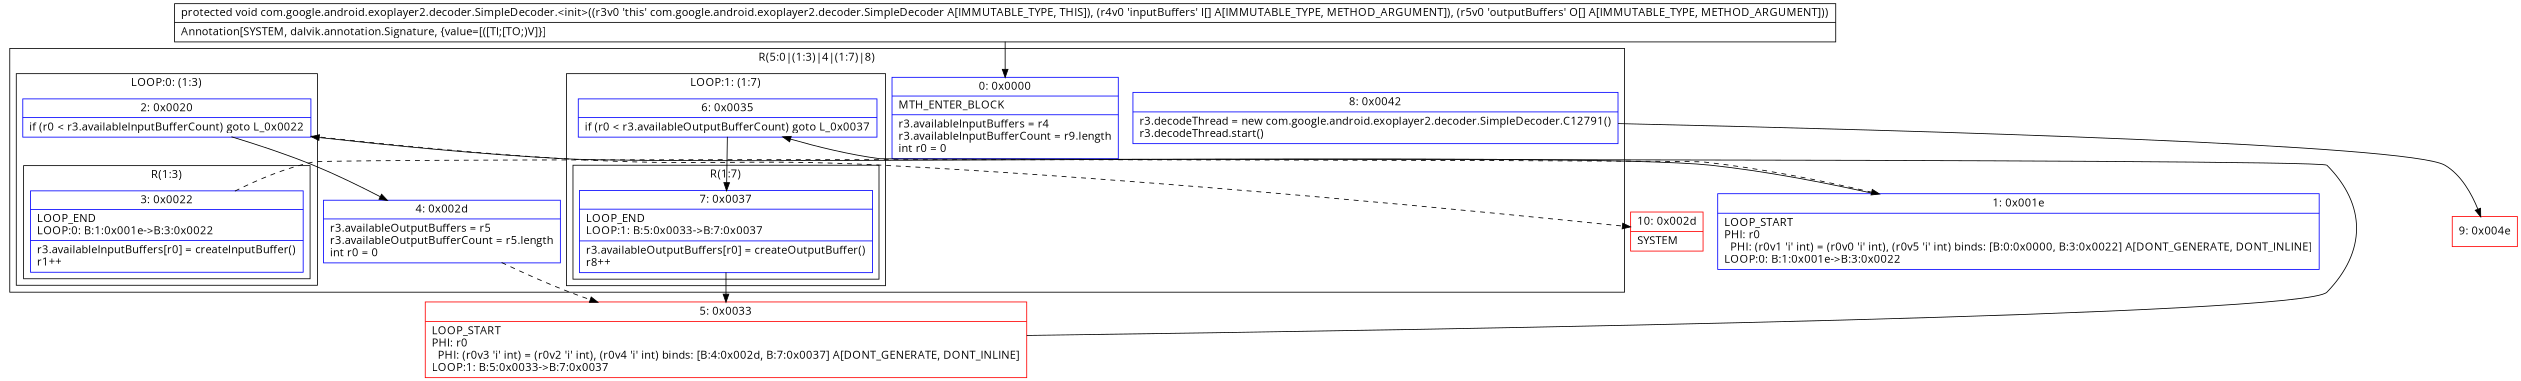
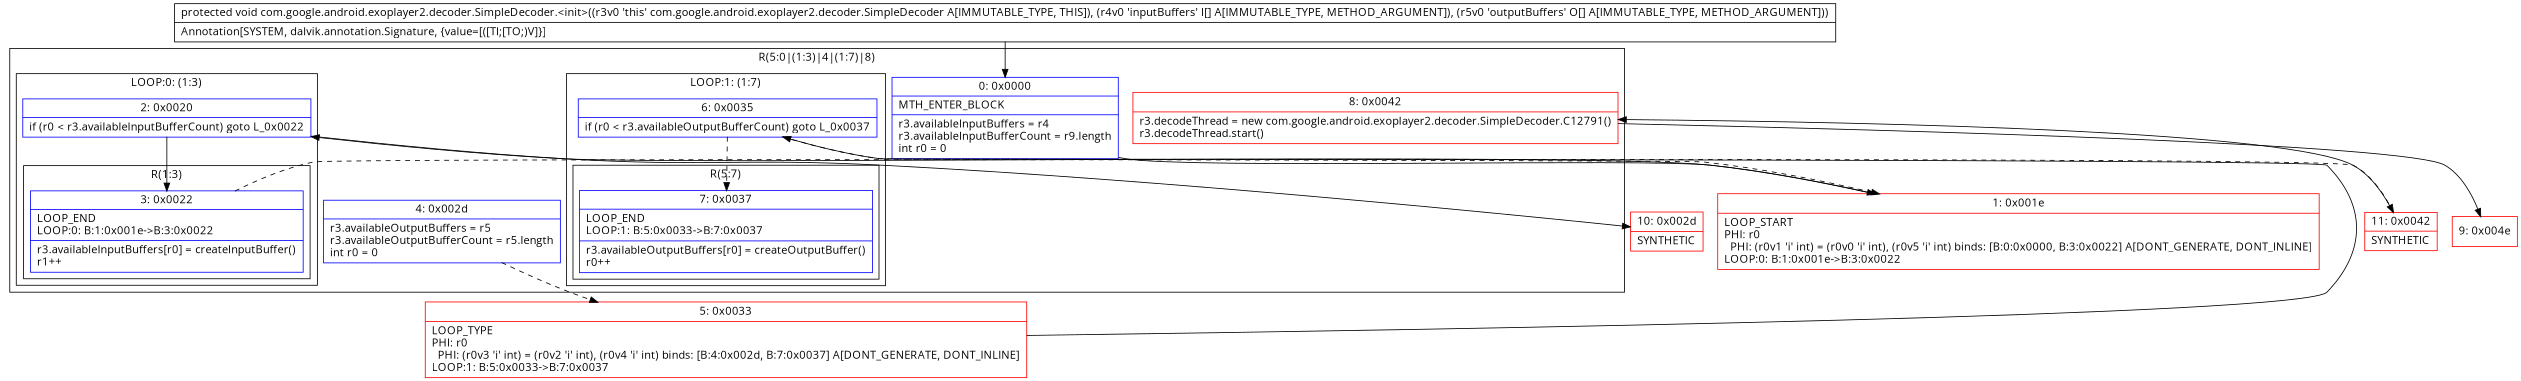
(1375, 118) -> (1375, 118)
(727, 154) -> (727, 154)
(300, 160) -> (167, 160)
none -> (1494, 163)
(967, 170) -> (967, 170)
(726, 175) -> (726, 175)
(2018, 232) -> (2018, 232)
none -> (2401, 232)
(1658, 241) -> (1666, 241)
(599, 262) -> (599, 262)
(726, 283) -> none
(466, 331) -> (463, 331)
